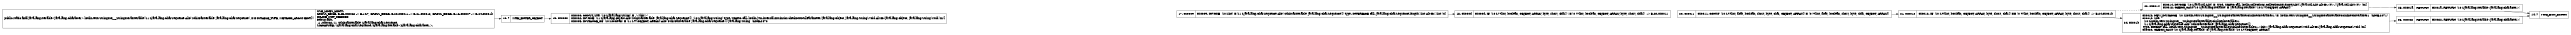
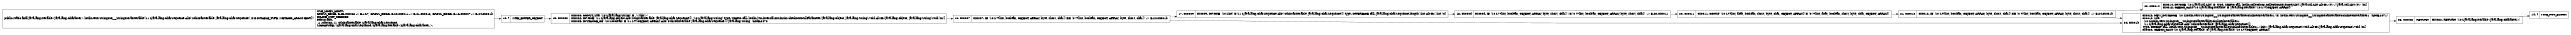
(2460, 8) -> none
(2128, 10) -> (2128, 10)
none -> (1673, 14)
(2554, 15) -> (2554, 15)
none -> (1062, 19)
